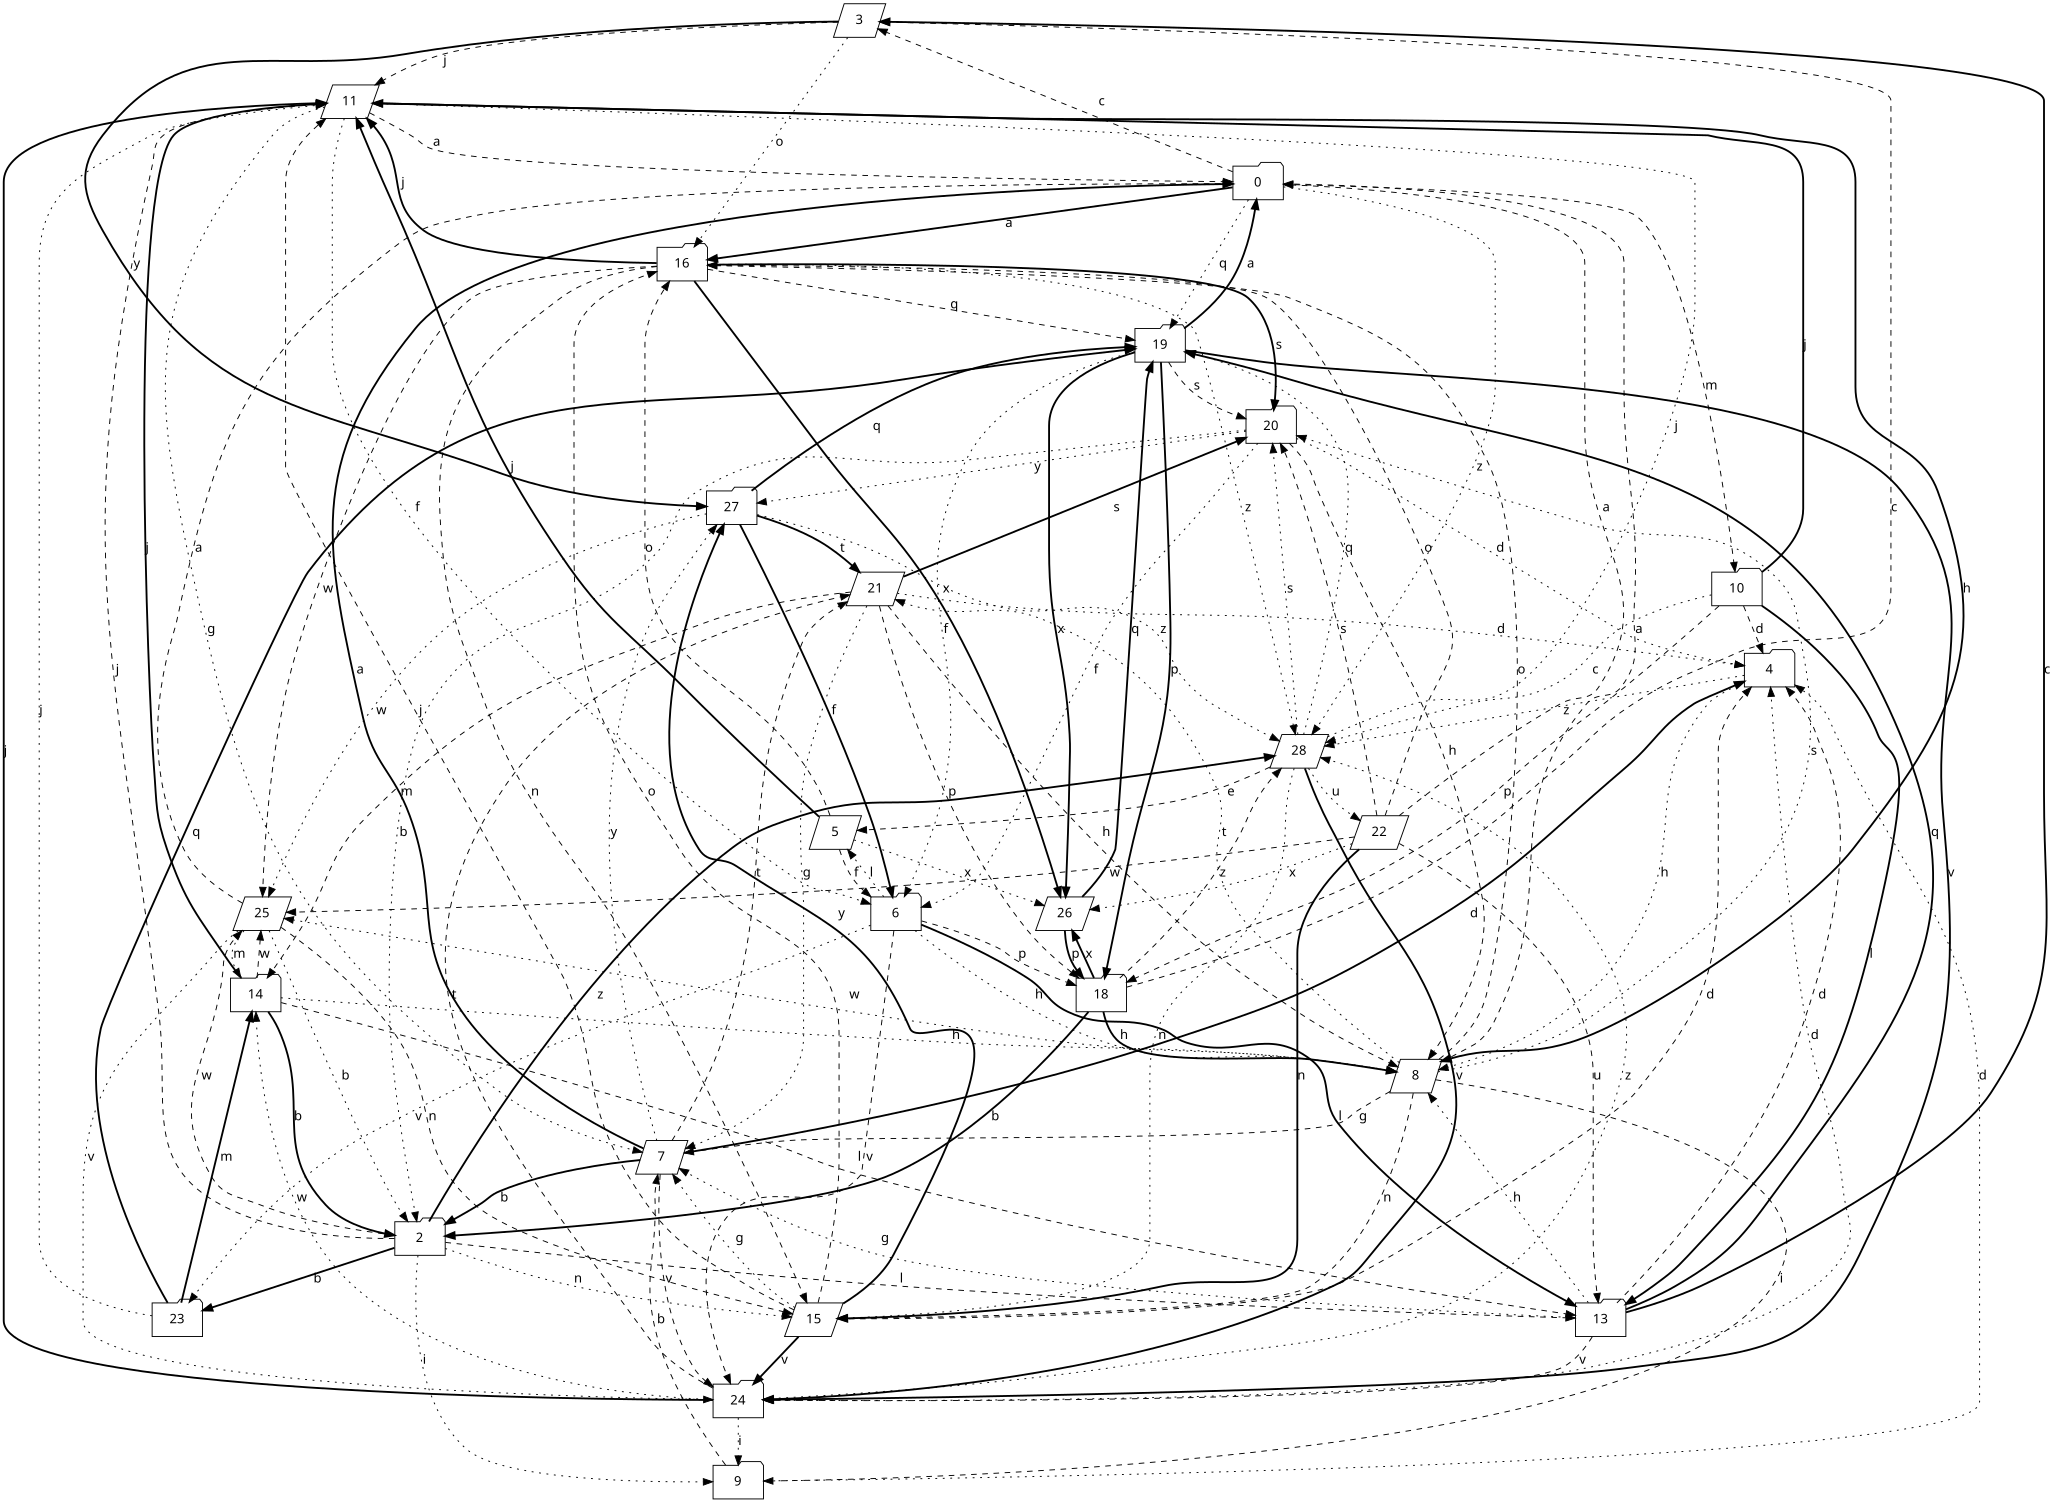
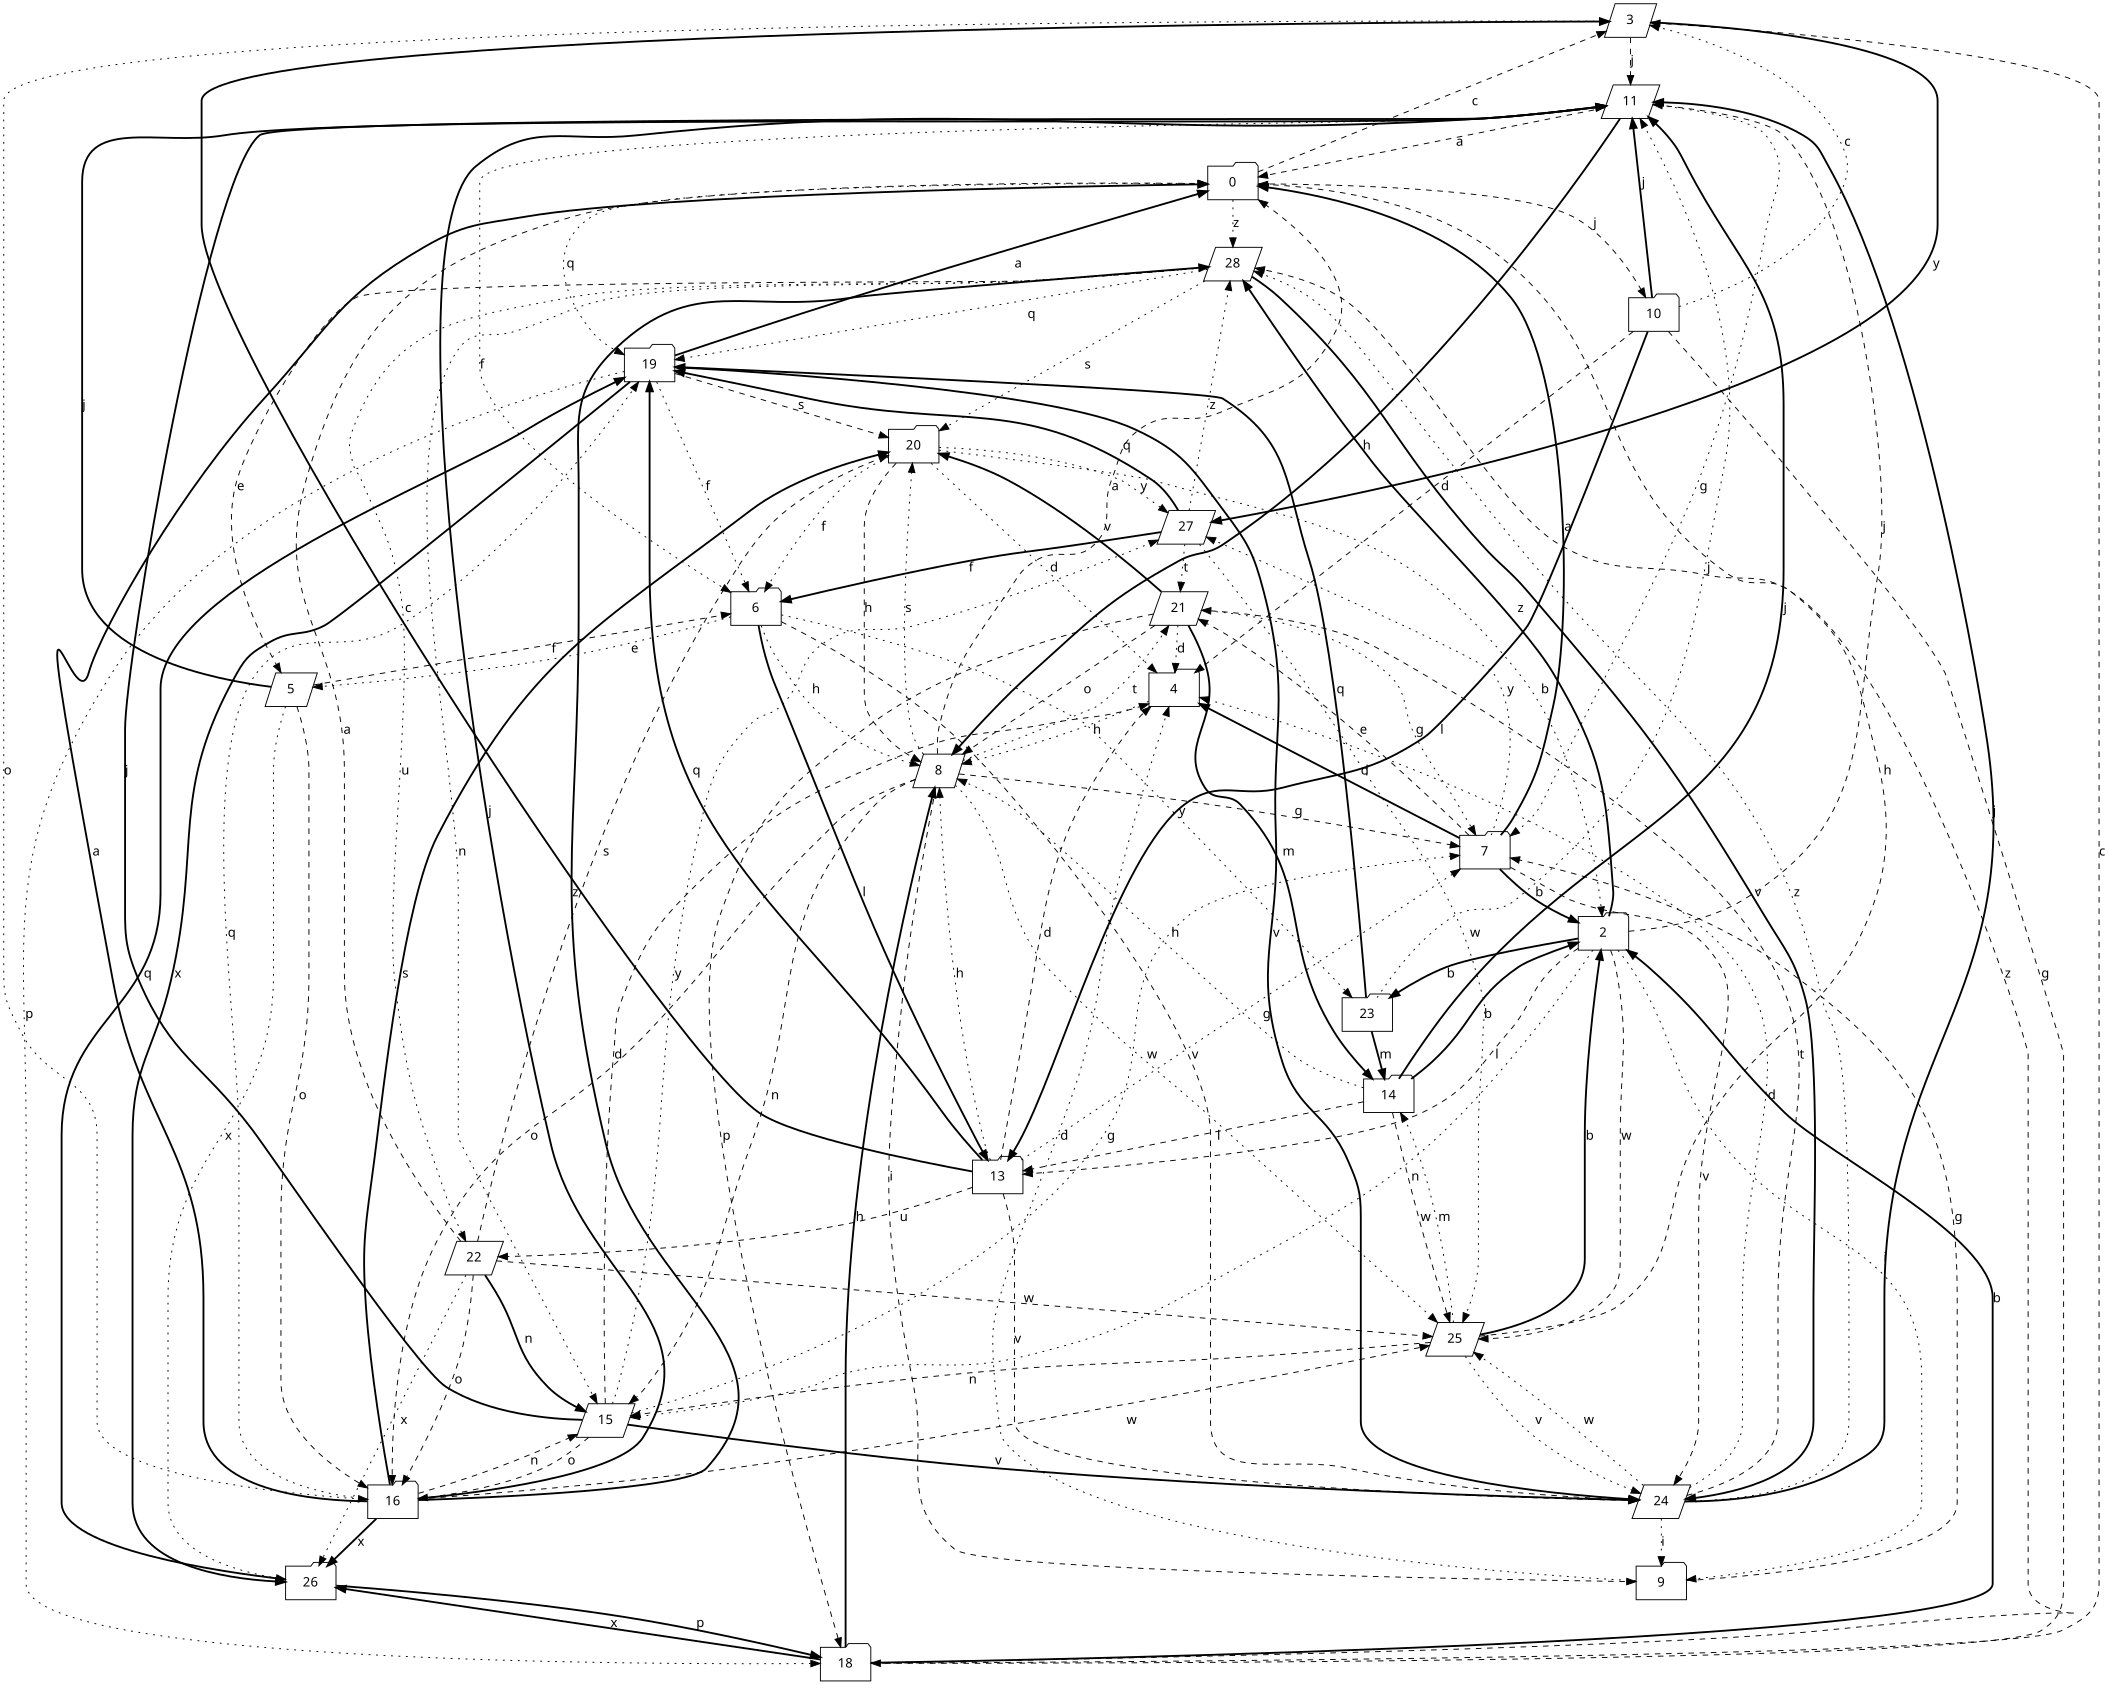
(1414, 149) -> none
(975, 223) -> (125, 596)
(917, 304) -> (224, 882)
(1156, 307) -> (575, 773)
(1711, 386) -> (1595, 224)
(732, 508) -> (1186, 527)
(1117, 508) -> (1107, 527)
(808, 535) -> (1183, 566)
(199, 548) -> (1888, 771)
(1169, 669) -> (26, 1215)
(1535, 693) -> (1846, 158)
(508, 704) -> (1267, 840)
(1529, 712) -> none
(457, 785) -> (223, 217)
(1508, 792) -> (2045, 974)
(1107, 833) -> (1088, 690)
(759, 873) -> (1364, 730)
(872, 873) -> (635, 649)
(1065, 914) -> (311, 1583)
(838, 931) -> (699, 833)
(996, 947) -> none
(1585, 1027) -> (755, 1238)
(332, 1074) -> (1585, 1179)
(419, 1117) -> (1183, 812)
(662, 1157) -> (1485, 852)
(392, 1314) -> (1564, 1420)
(661, 1320) -> (1959, 1218)
(738, 1401) -> (1661, 1502)
